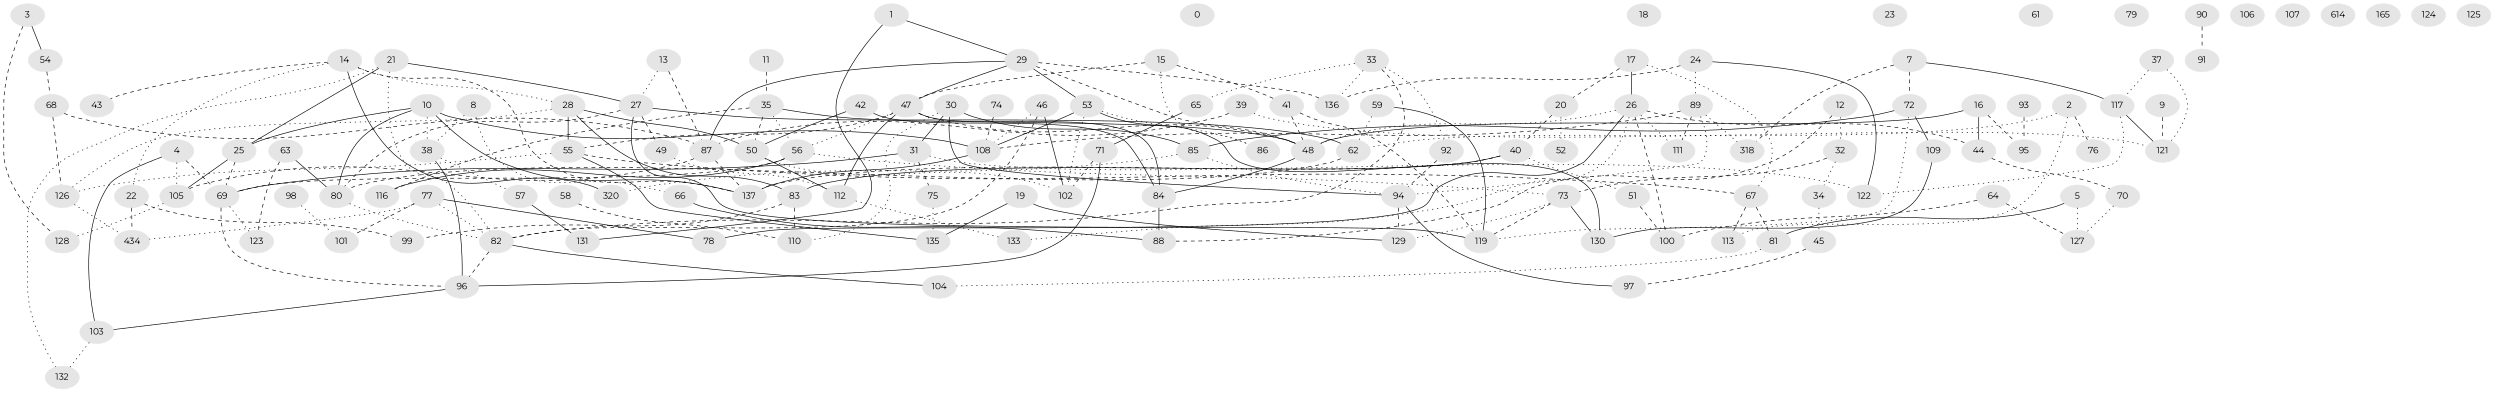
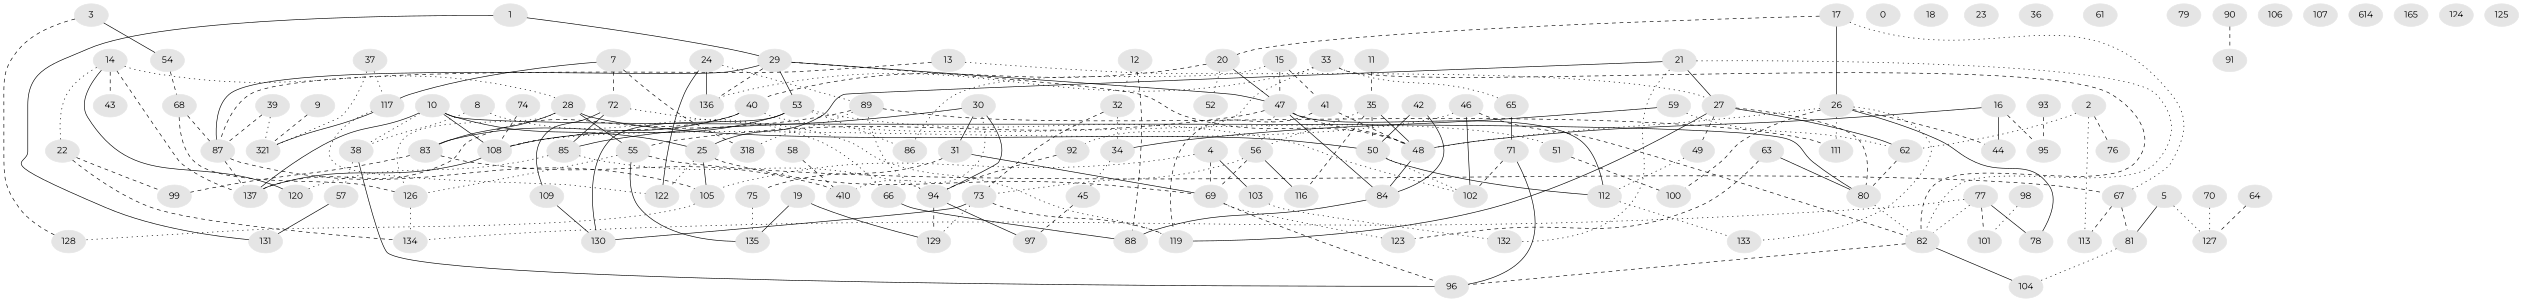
none -> (2036, 15)
(1512, 79) -> (707, 83)
none -> (1253, 84)
(1472, 144) -> (1395, 125)
(2162, 151) -> (263, 151)
(1622, 165) -> (682, 174)
(2042, 172) -> none
(611, 196) -> (296, 196)
(1815, 218) -> none
(132, 242) -> (410, 242)
(795, 242) -> (843, 196)
(279, 310) -> none
